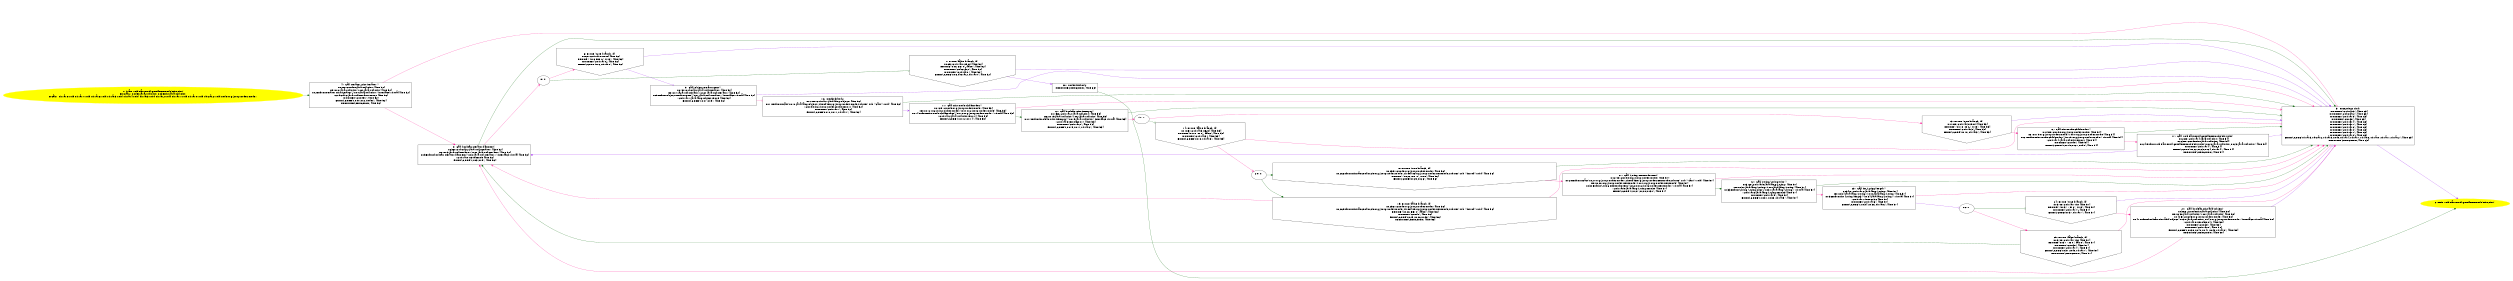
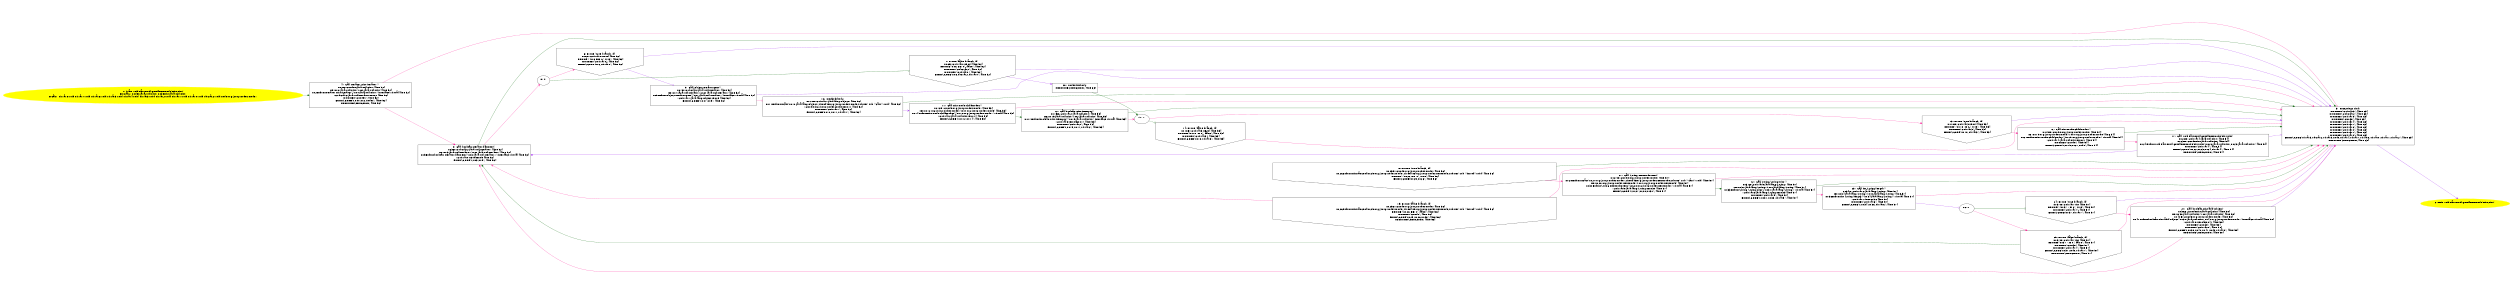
(1259, 175) -> none
(1714, 278) -> (1115, 101)
